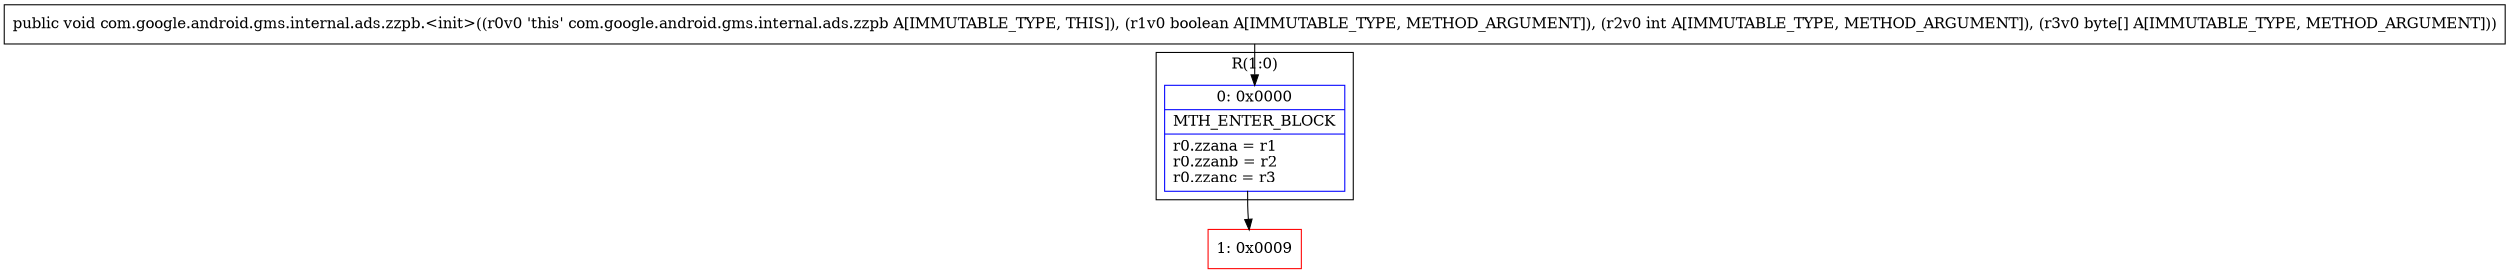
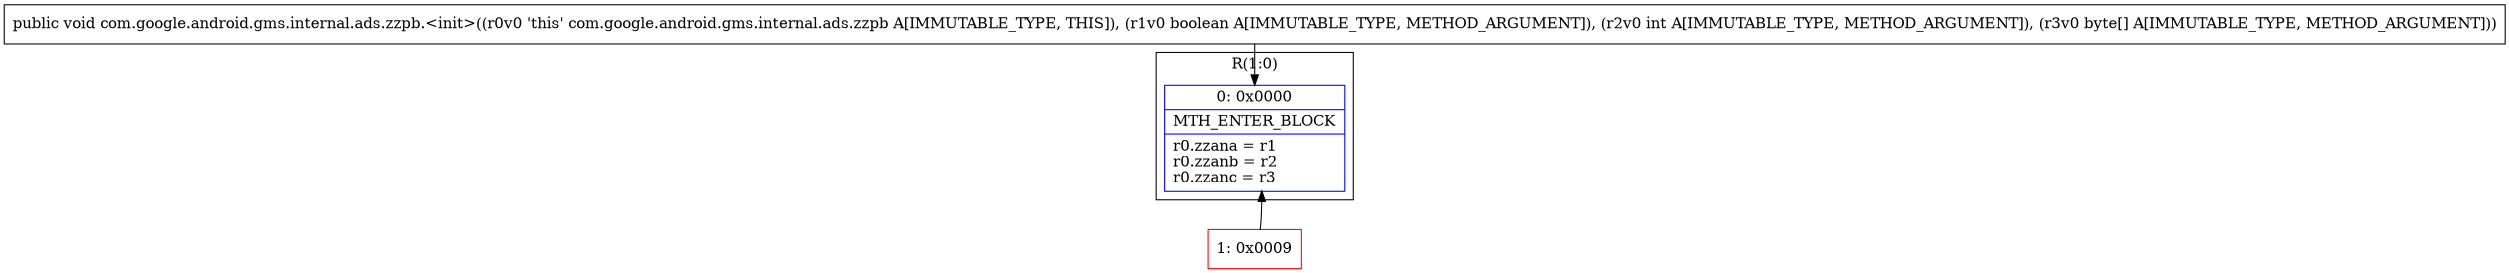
(1248, 206) -> (1261, 216)
